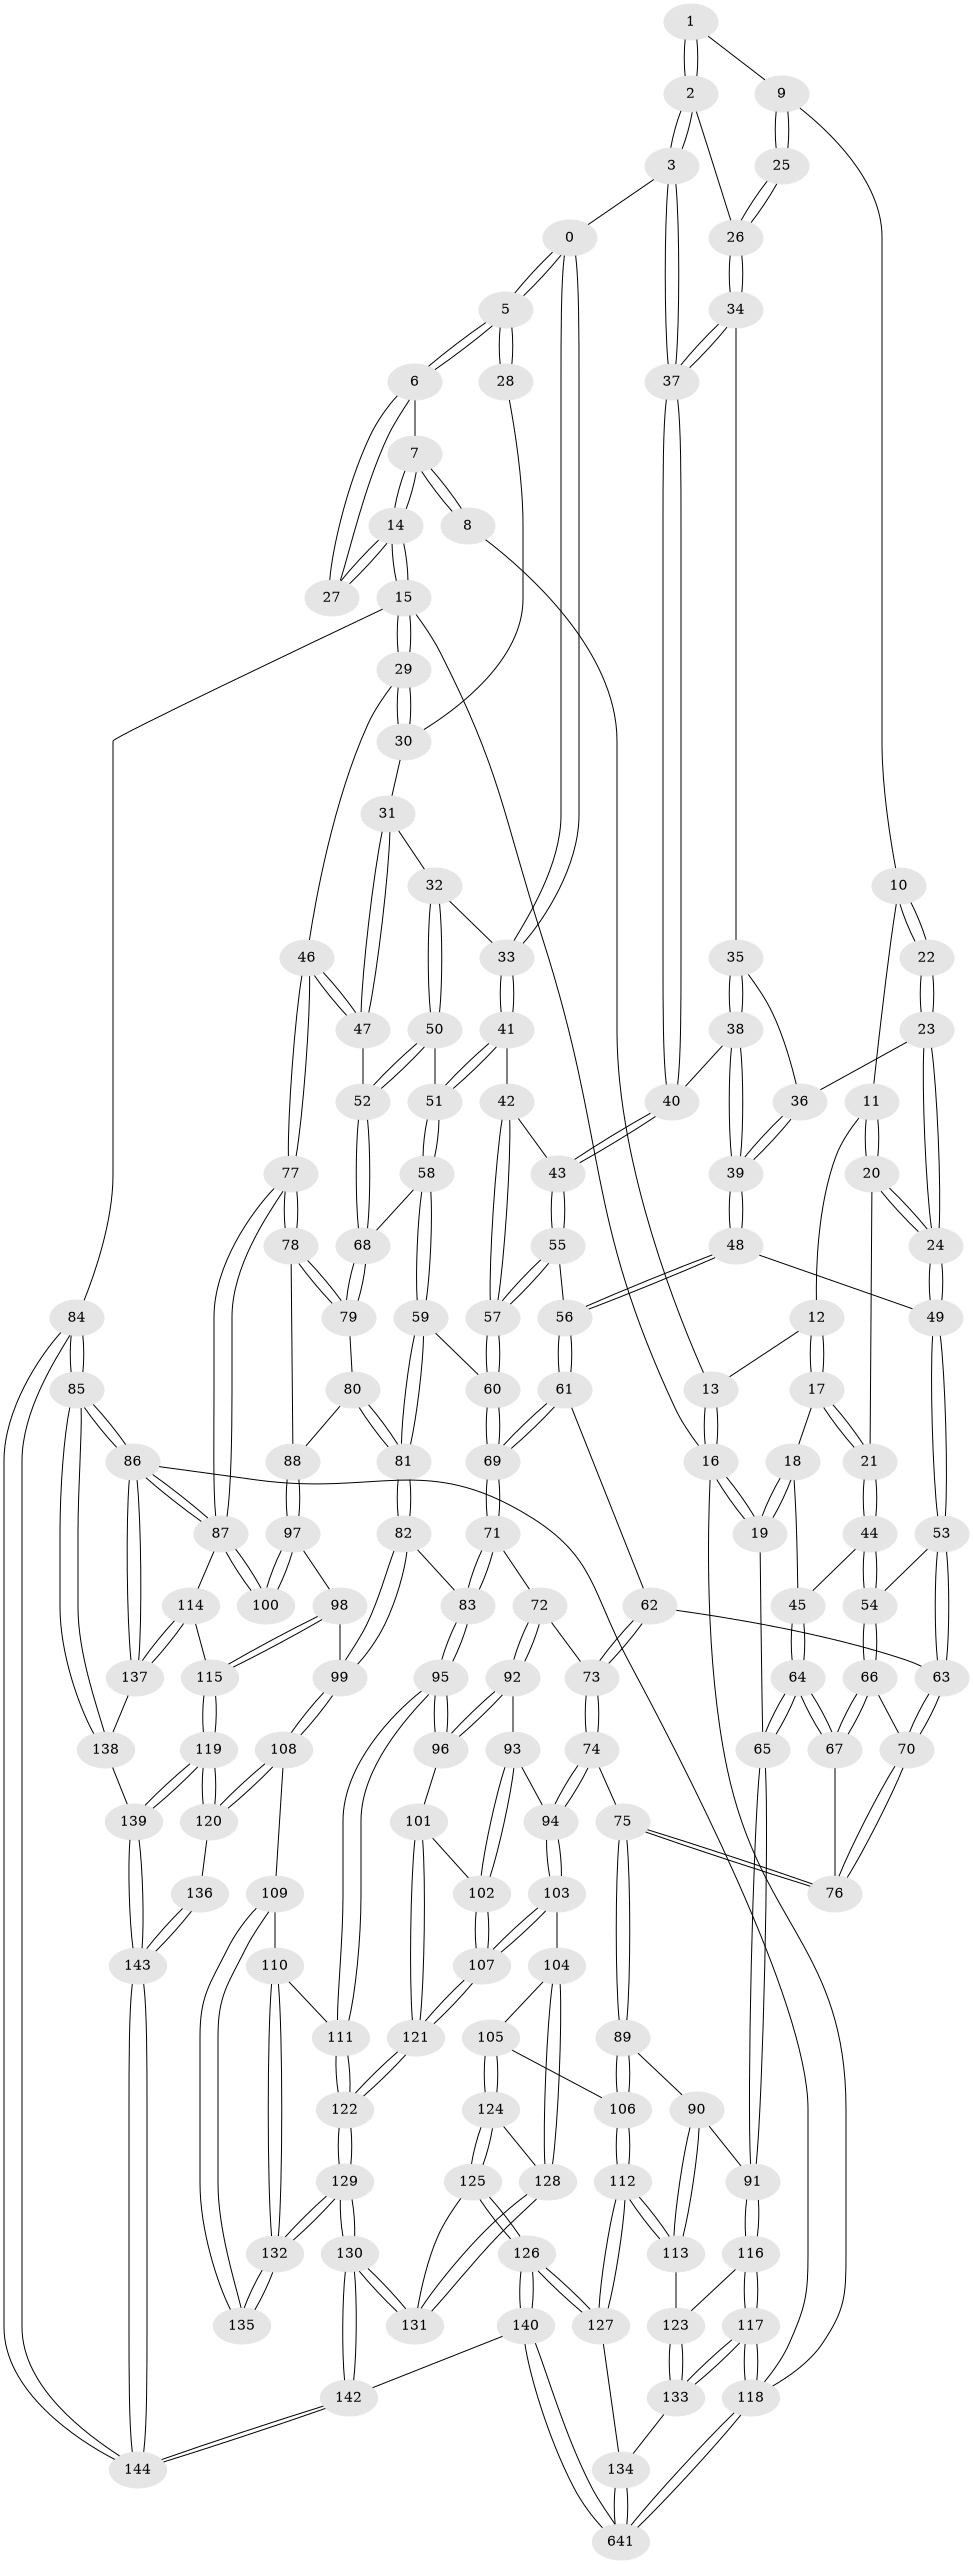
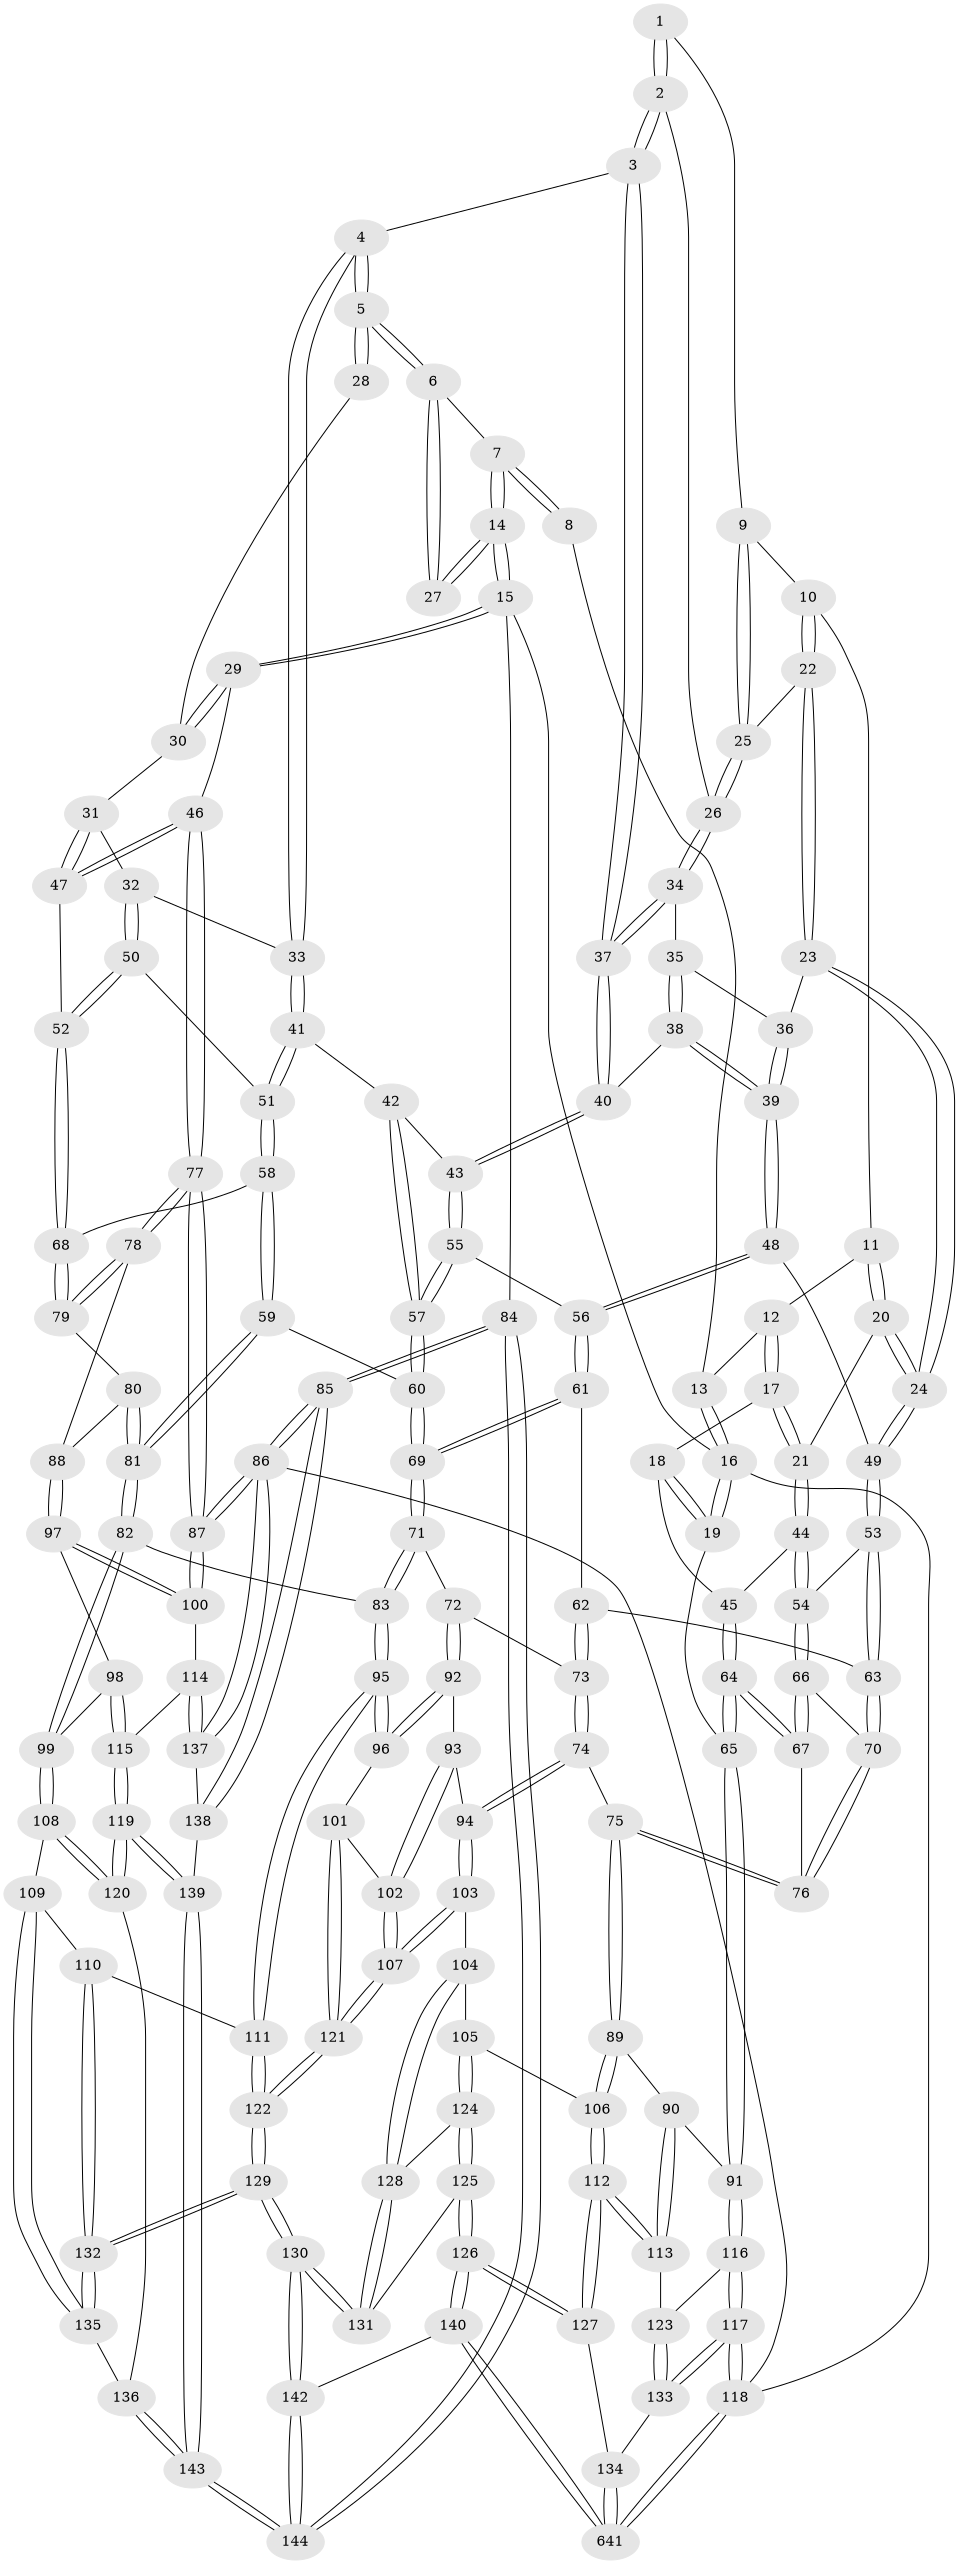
(570, 238) -> (362, 238)
none -> (776, 706)
(206, 1570) -> (196, 1642)
none -> (108, 2362)
